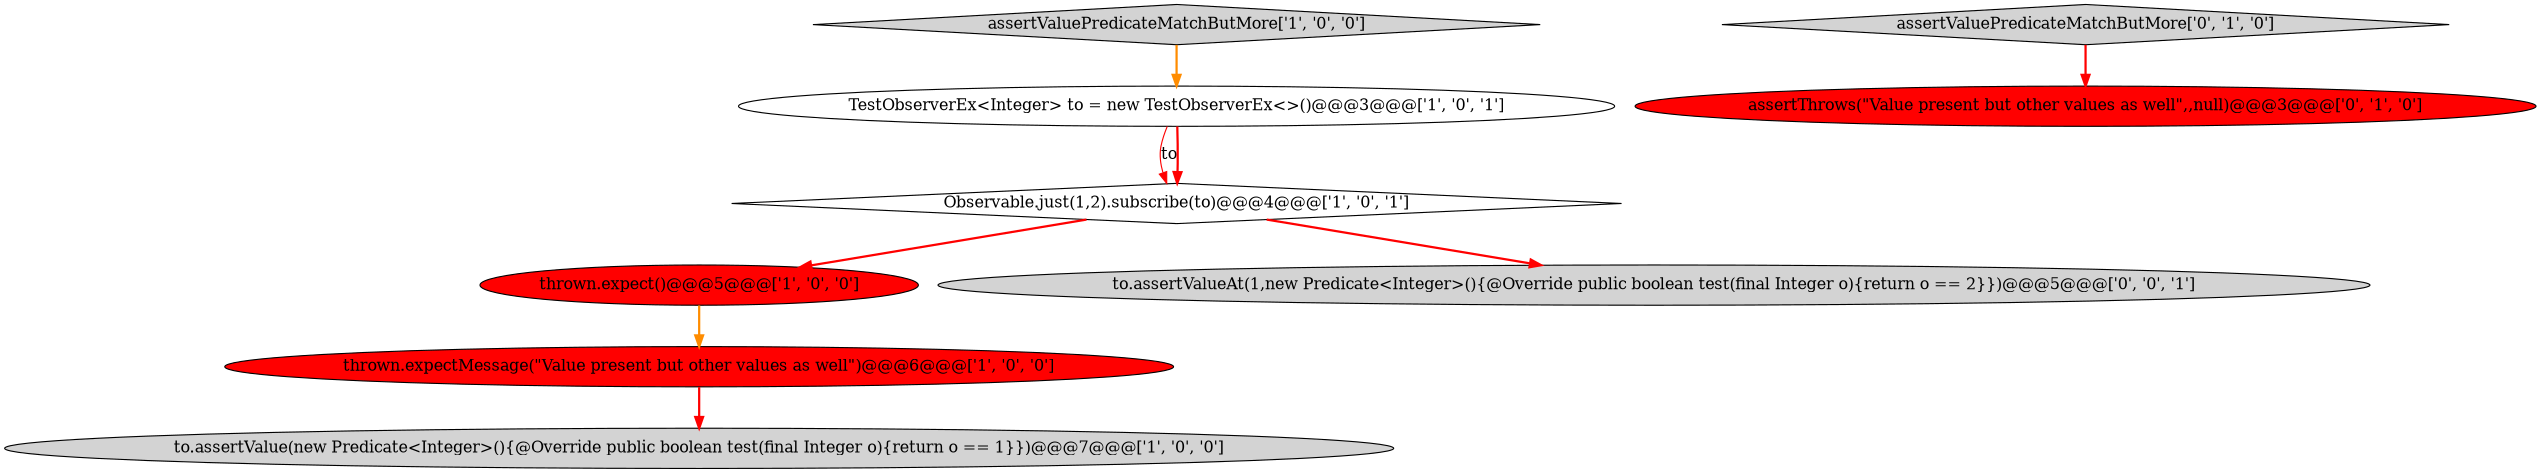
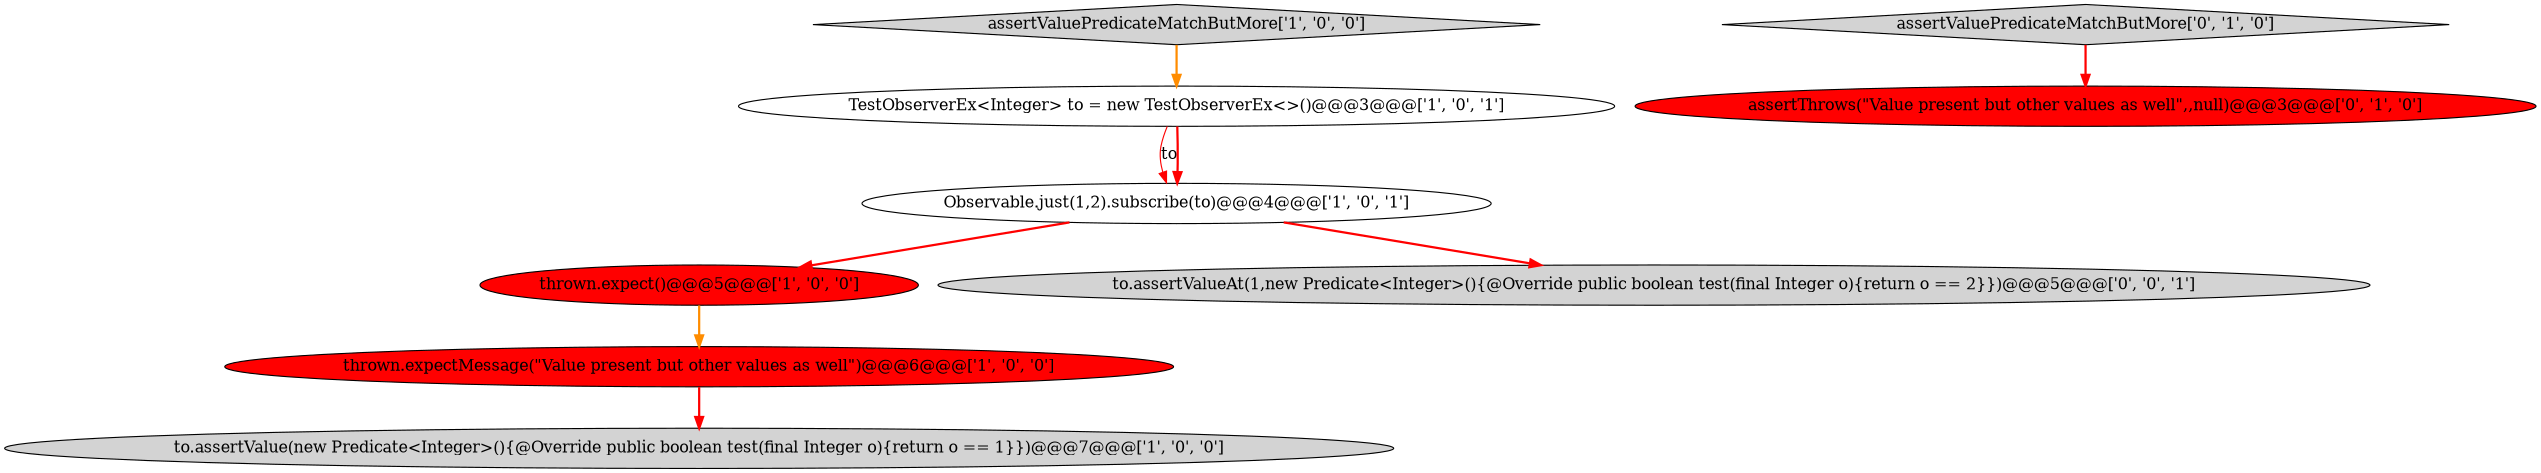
(1177, 203) -> (1177, 203)
